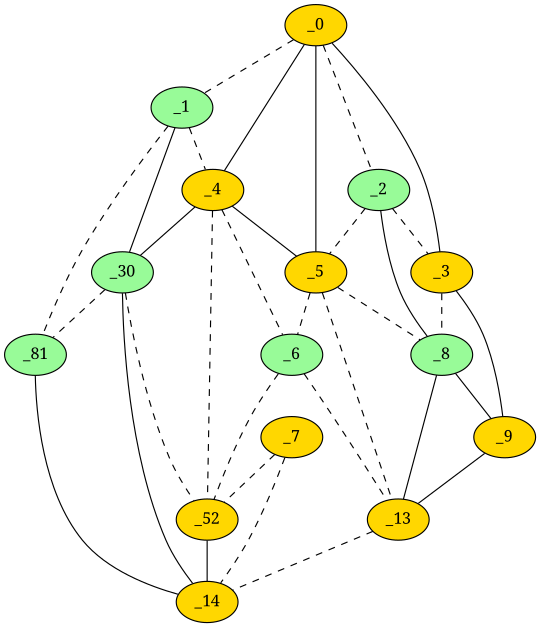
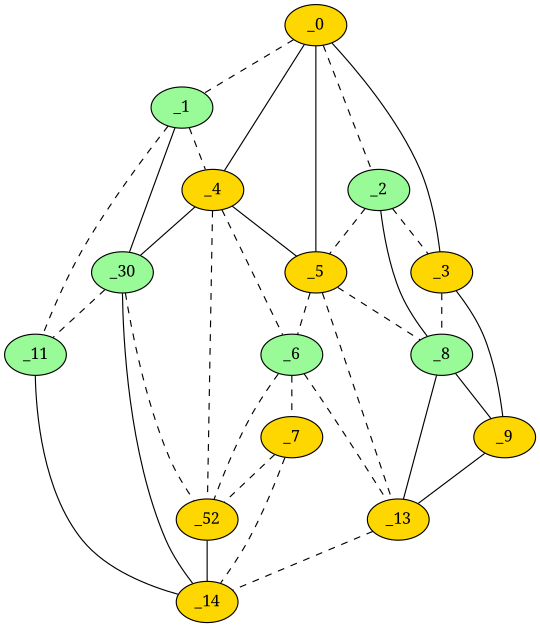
(35, 355) -> (35, 355)
none -> (292, 396)
